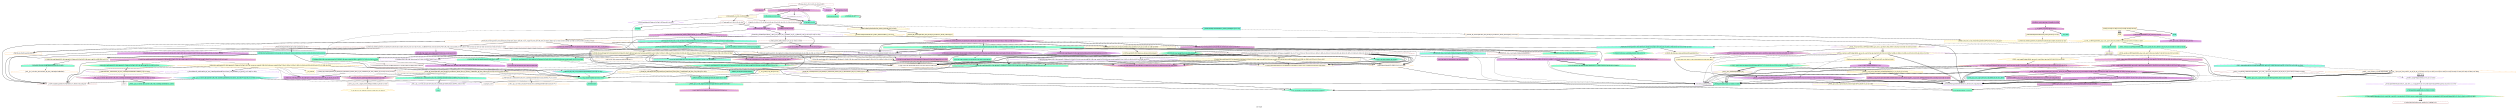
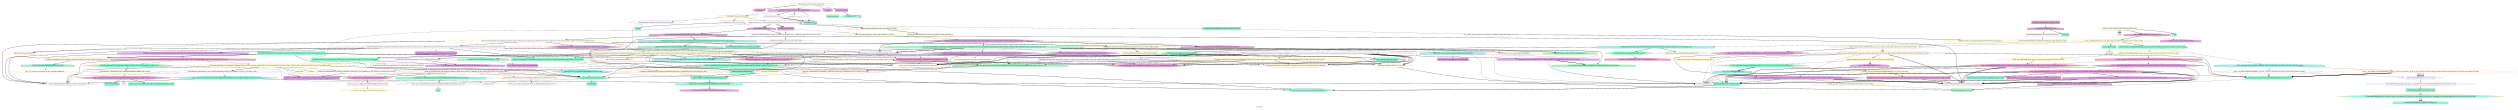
(837, 13) -> (846, 13)
(772, 16) -> (772, 16)
(747, 26) -> none
(291, 47) -> none
(805, 47) -> none
(972, 59) -> (972, 59)
none -> (299, 72)
(1733, 72) -> (1733, 72)
none -> (112, 84)
(2421, 102) -> (2421, 102)
